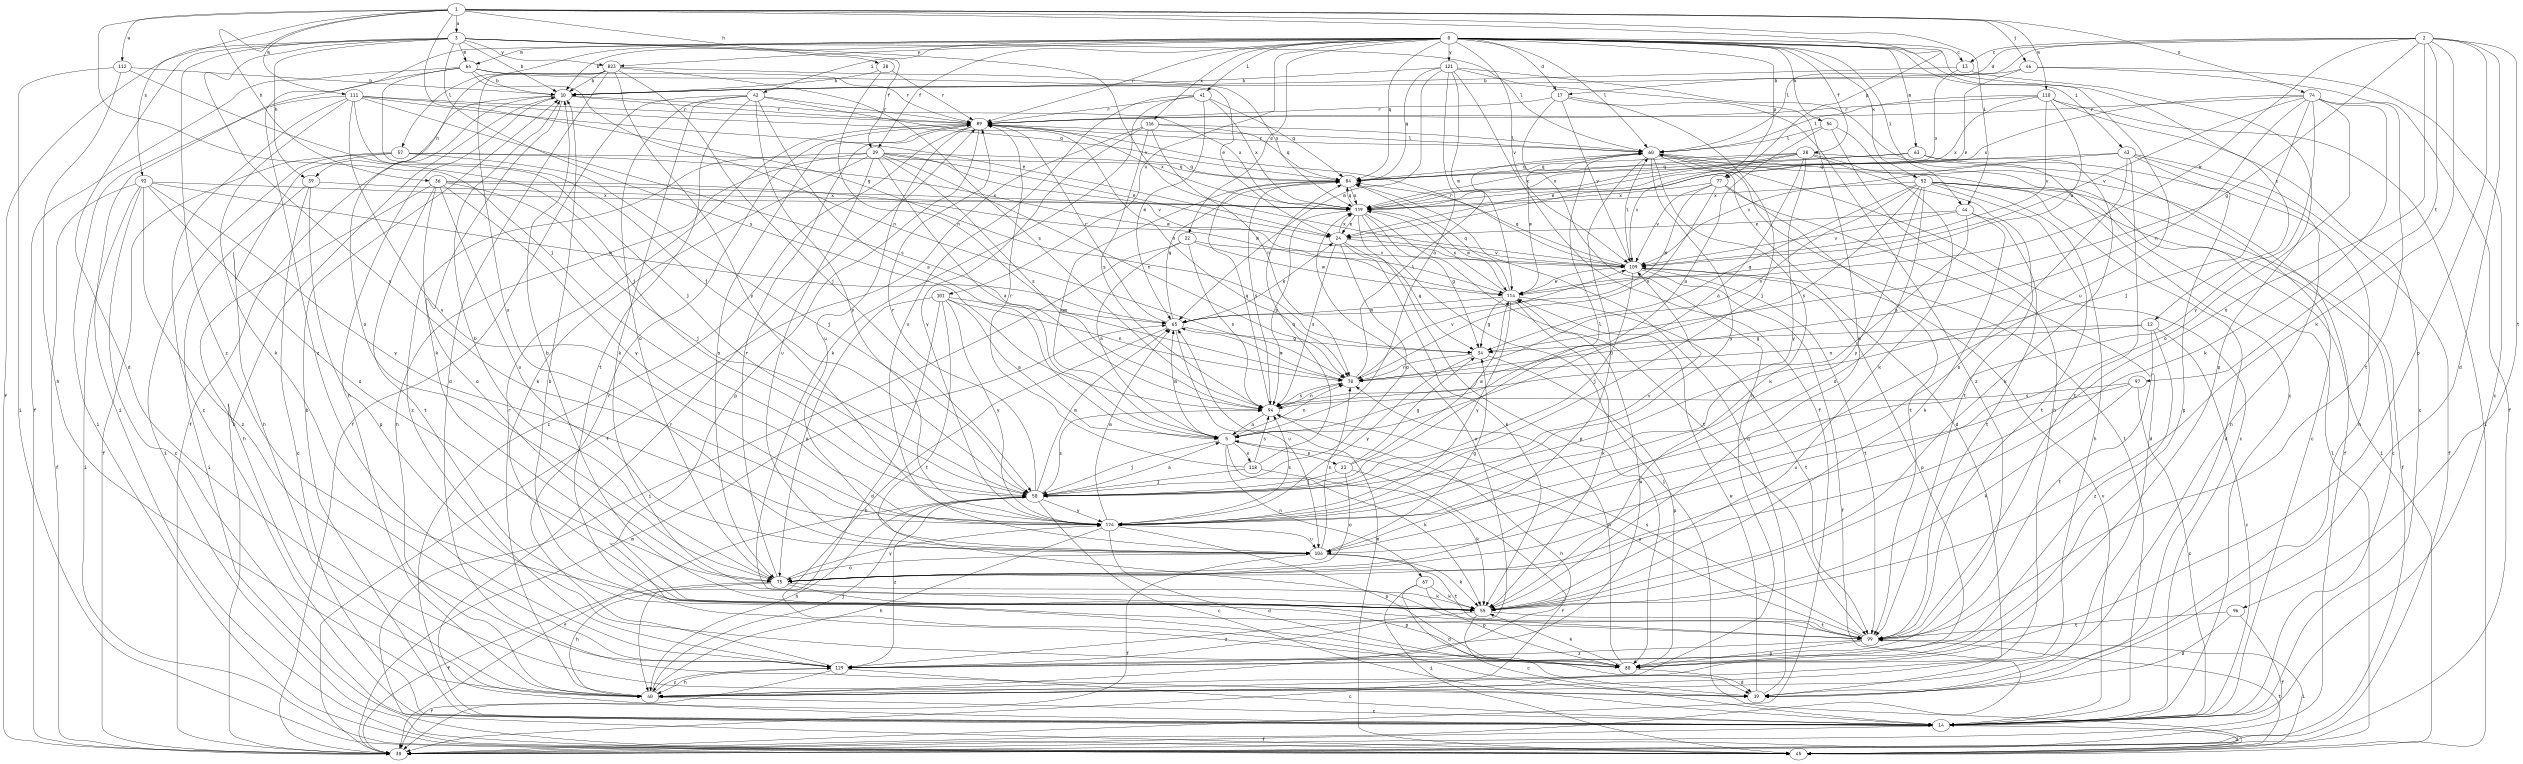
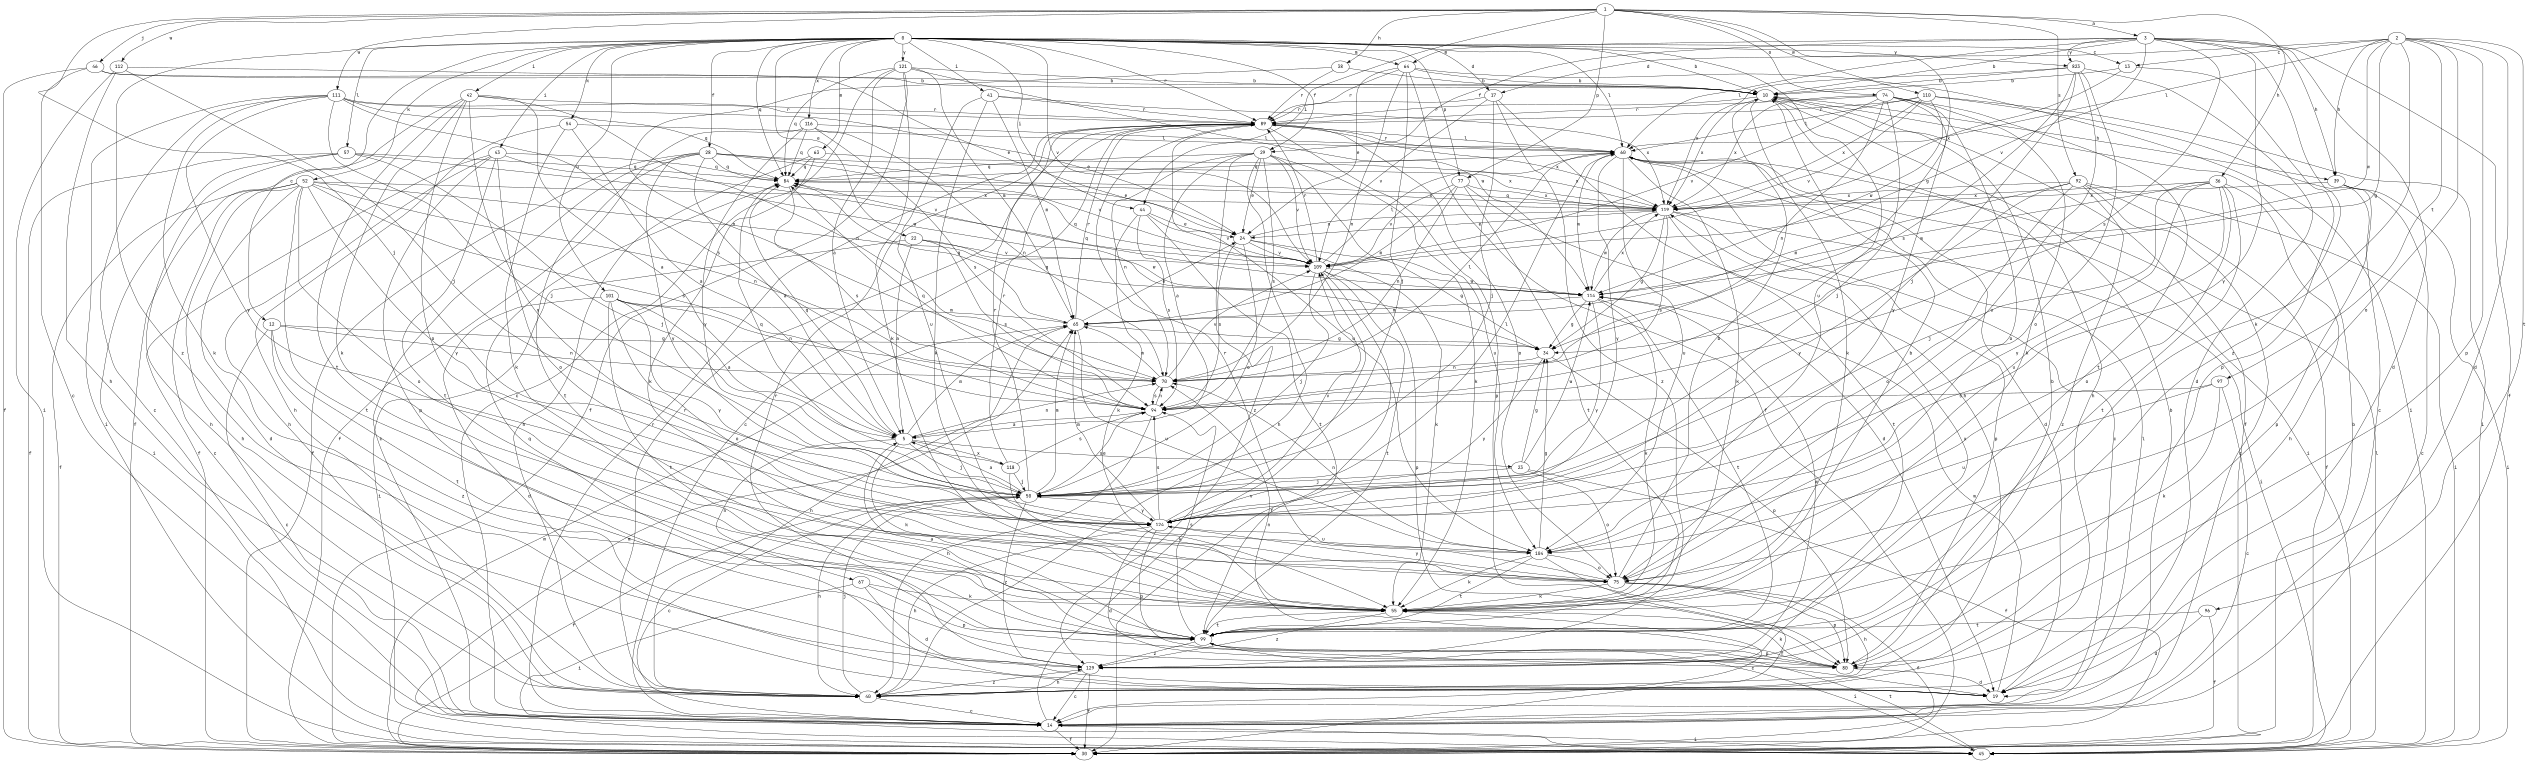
none -> (2341, 94)
(1275, 130) -> none
(805, 365) -> none
